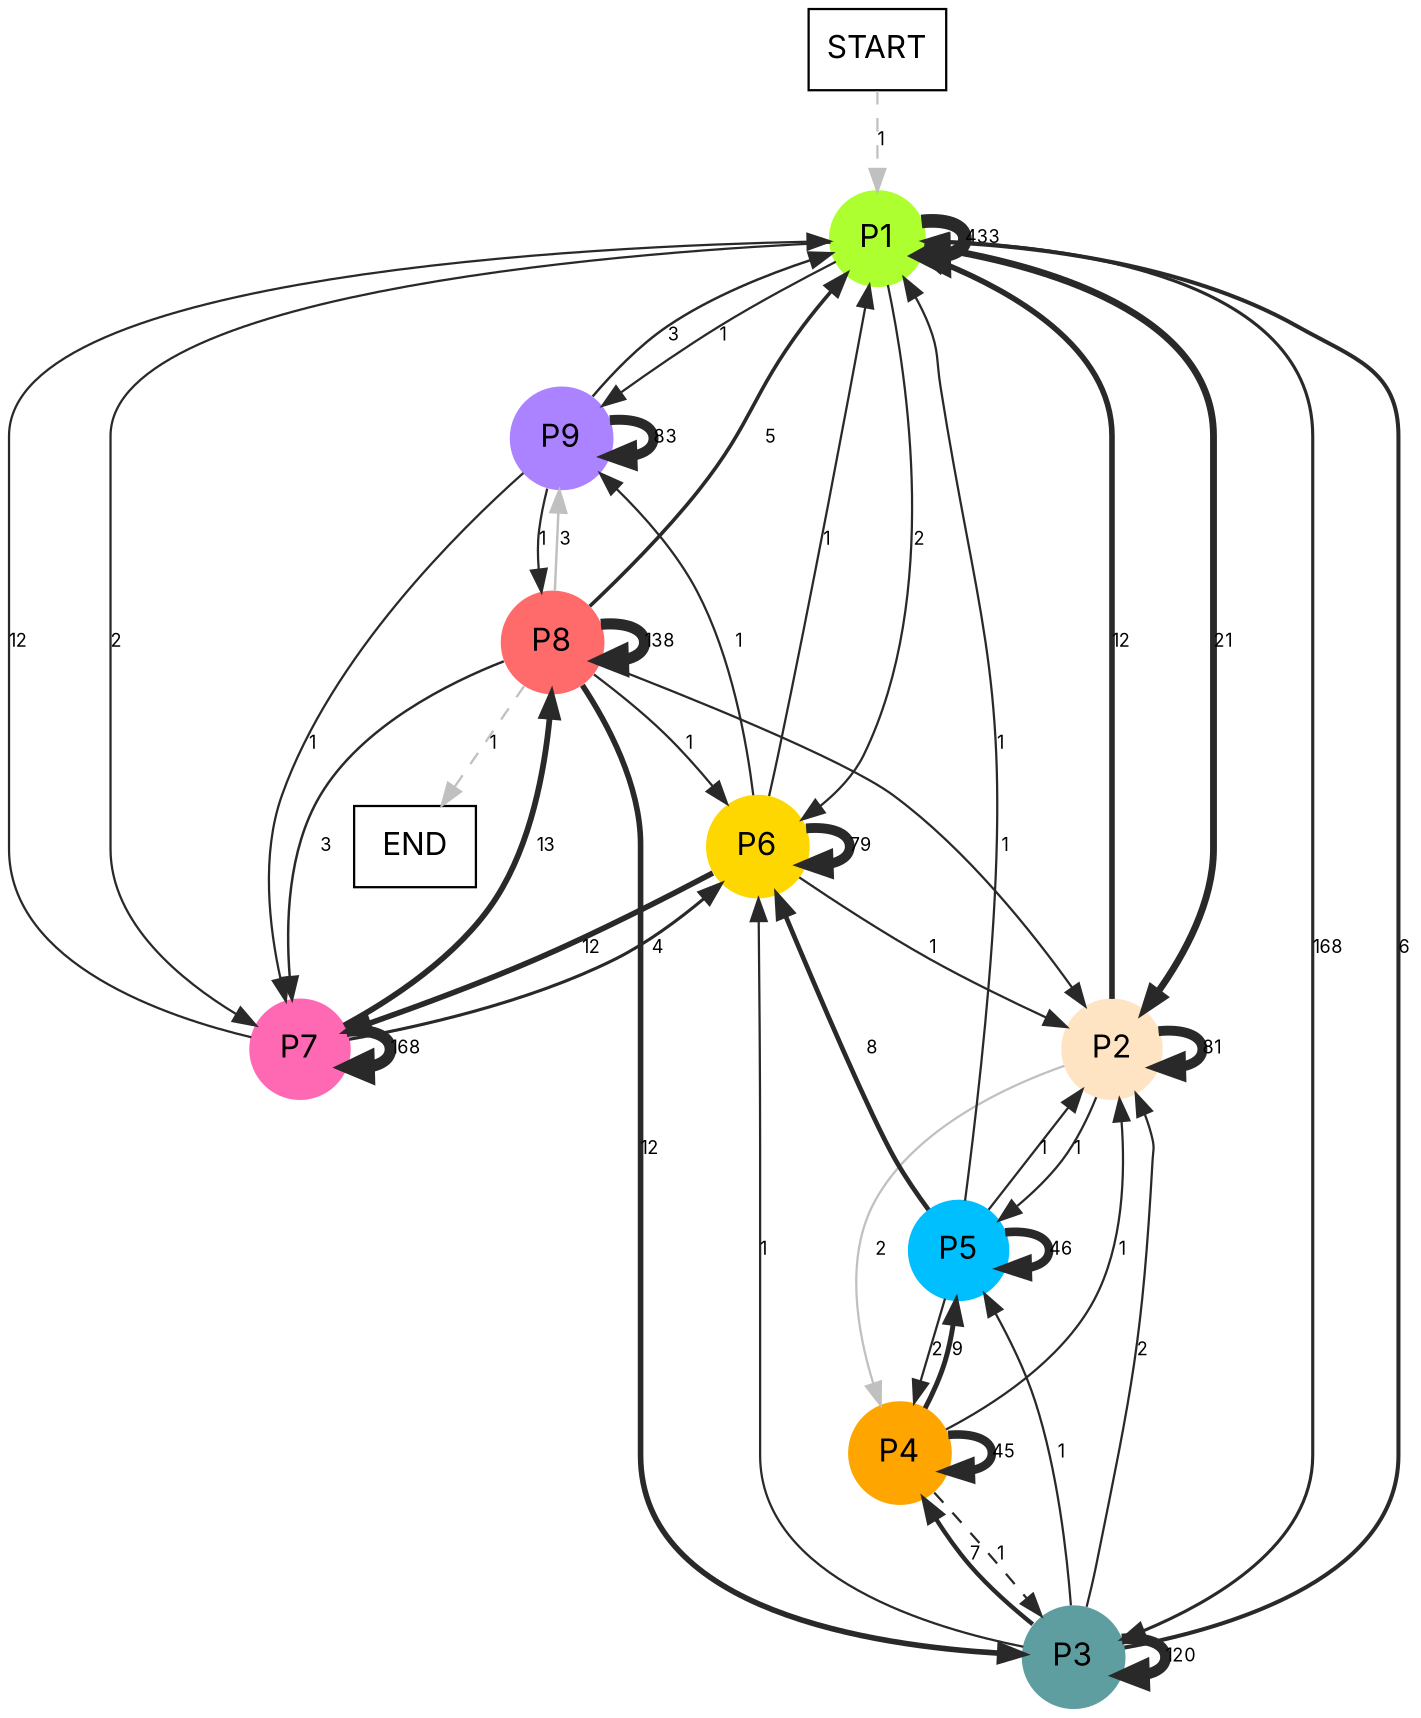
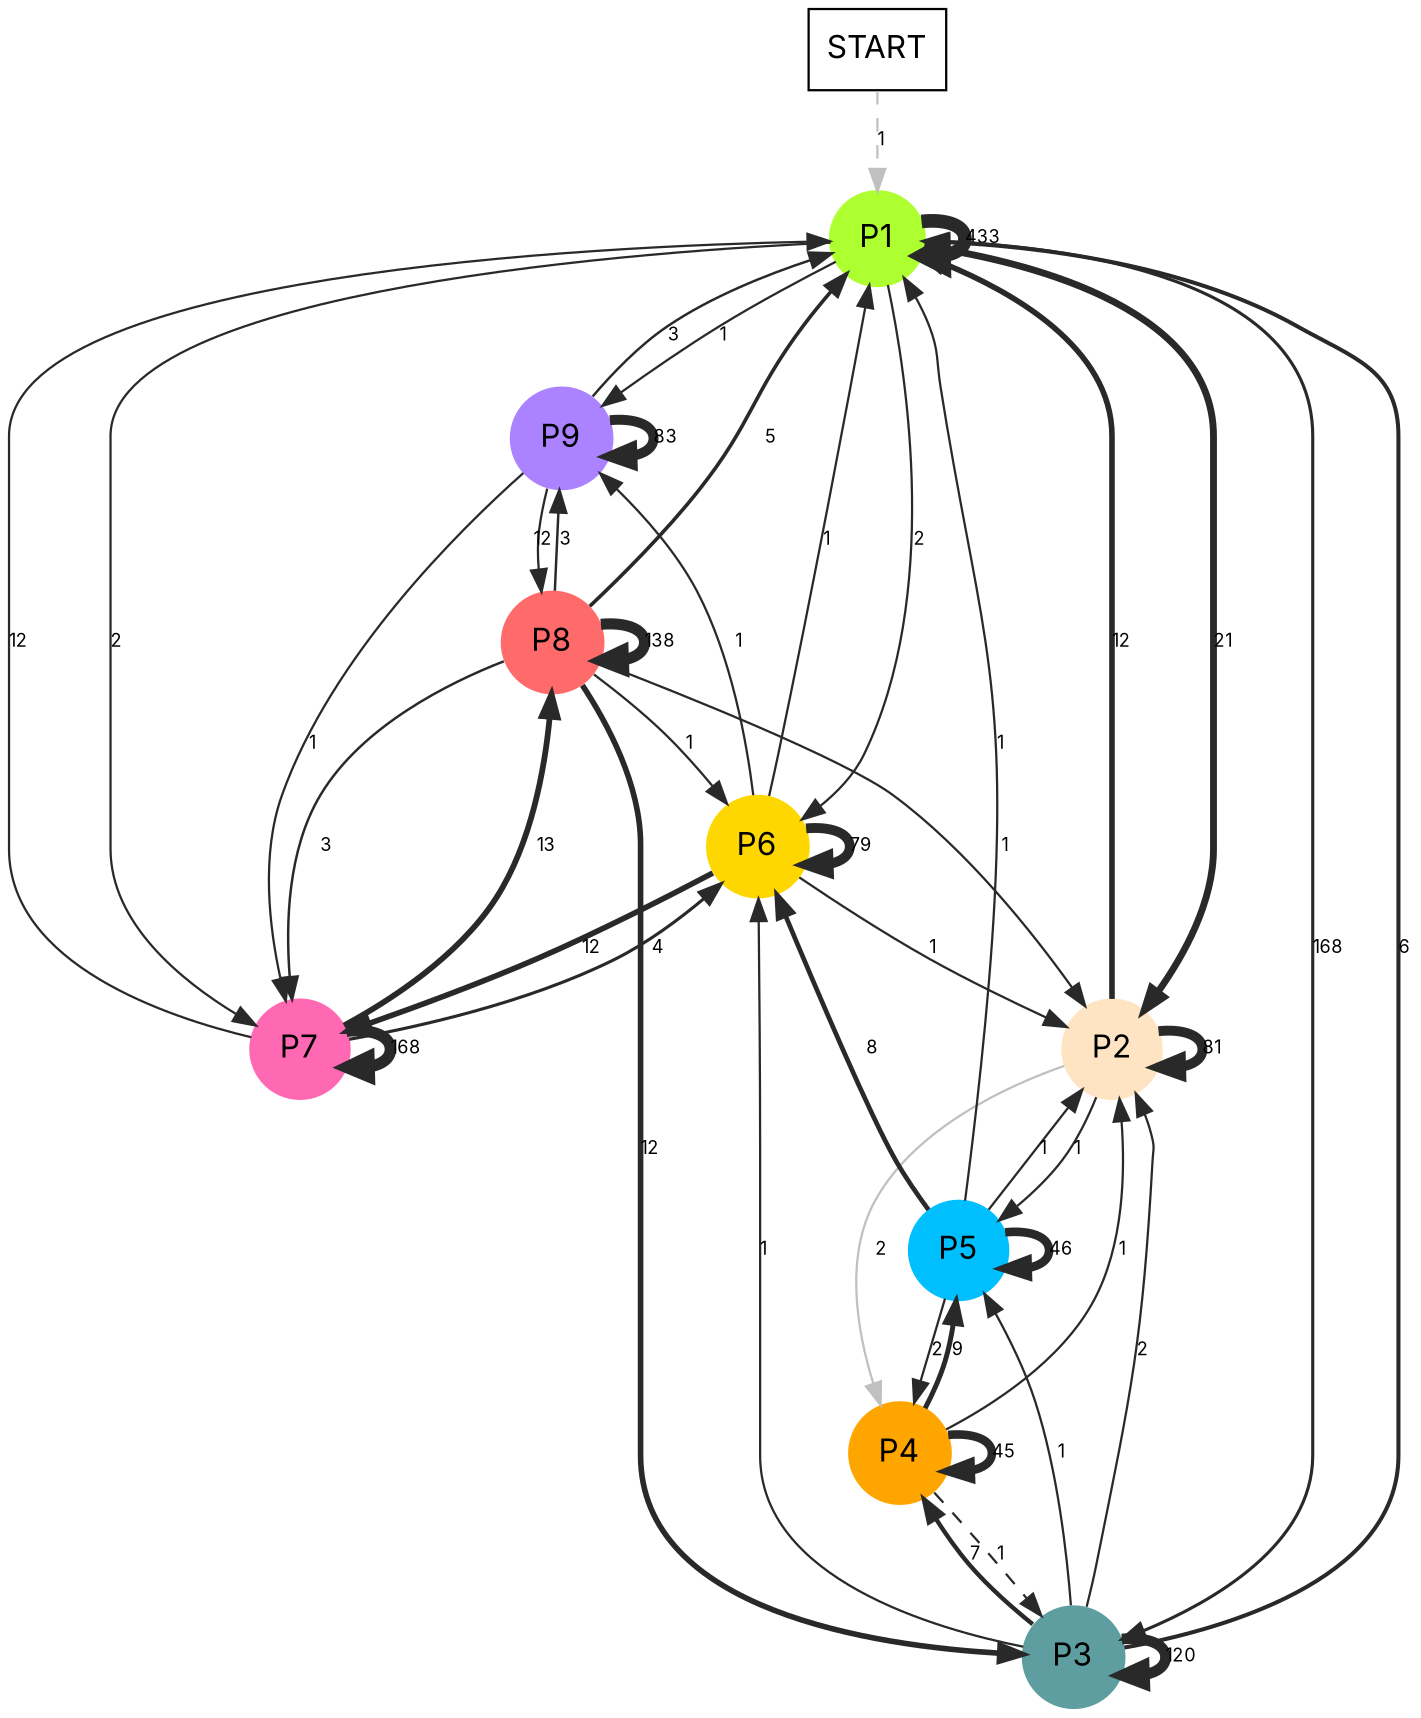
(544, 540) -> (544, 540)
(557, 552) -> (557, 552)
(415, 847) -> none
